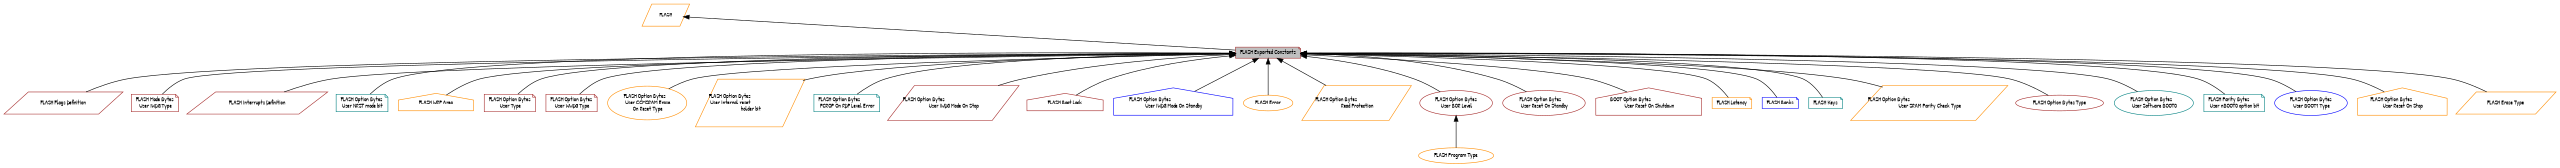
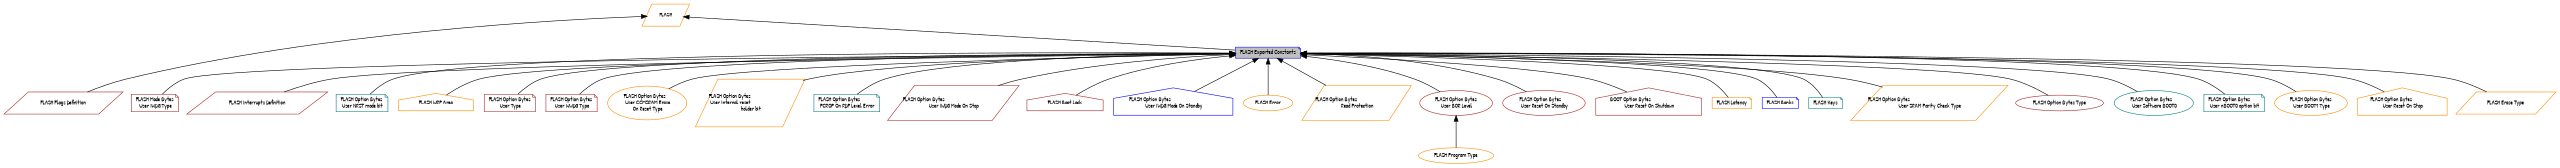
(1268, 53) -> (1268, 53)
(656, 58) -> (362, 39)
(2234, 103) -> (2234, 103)
(2311, 103) -> (2311, 103)
